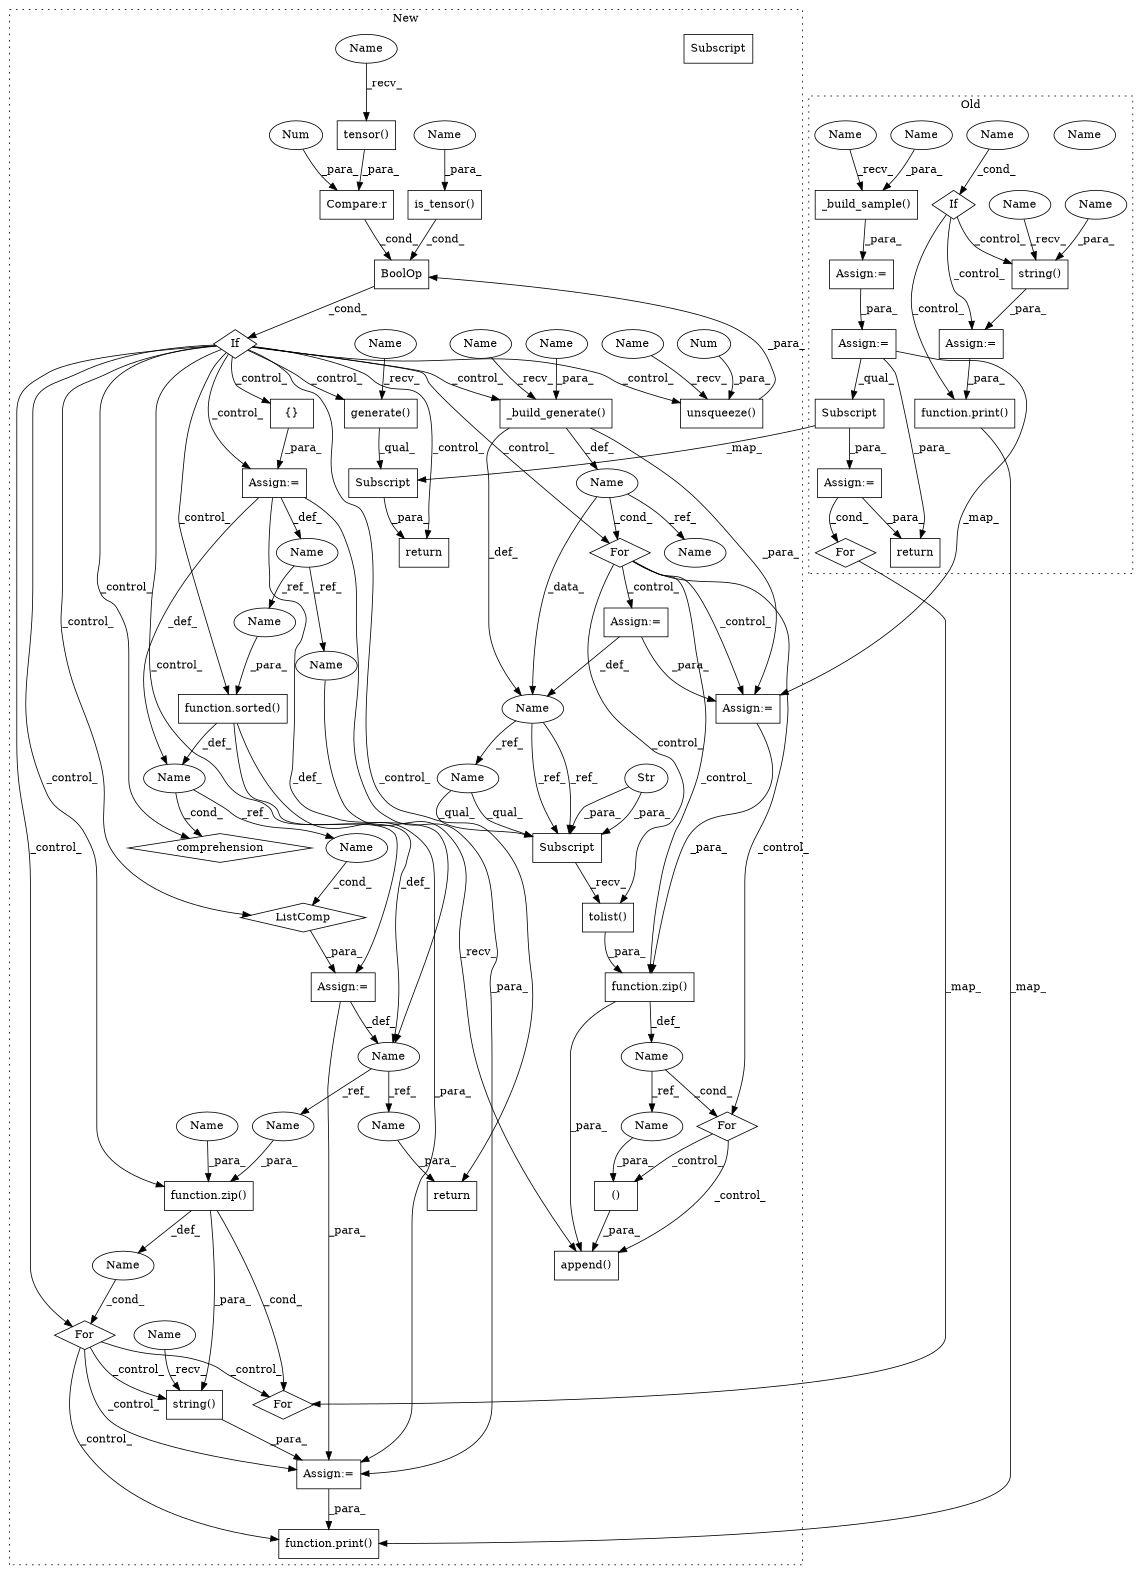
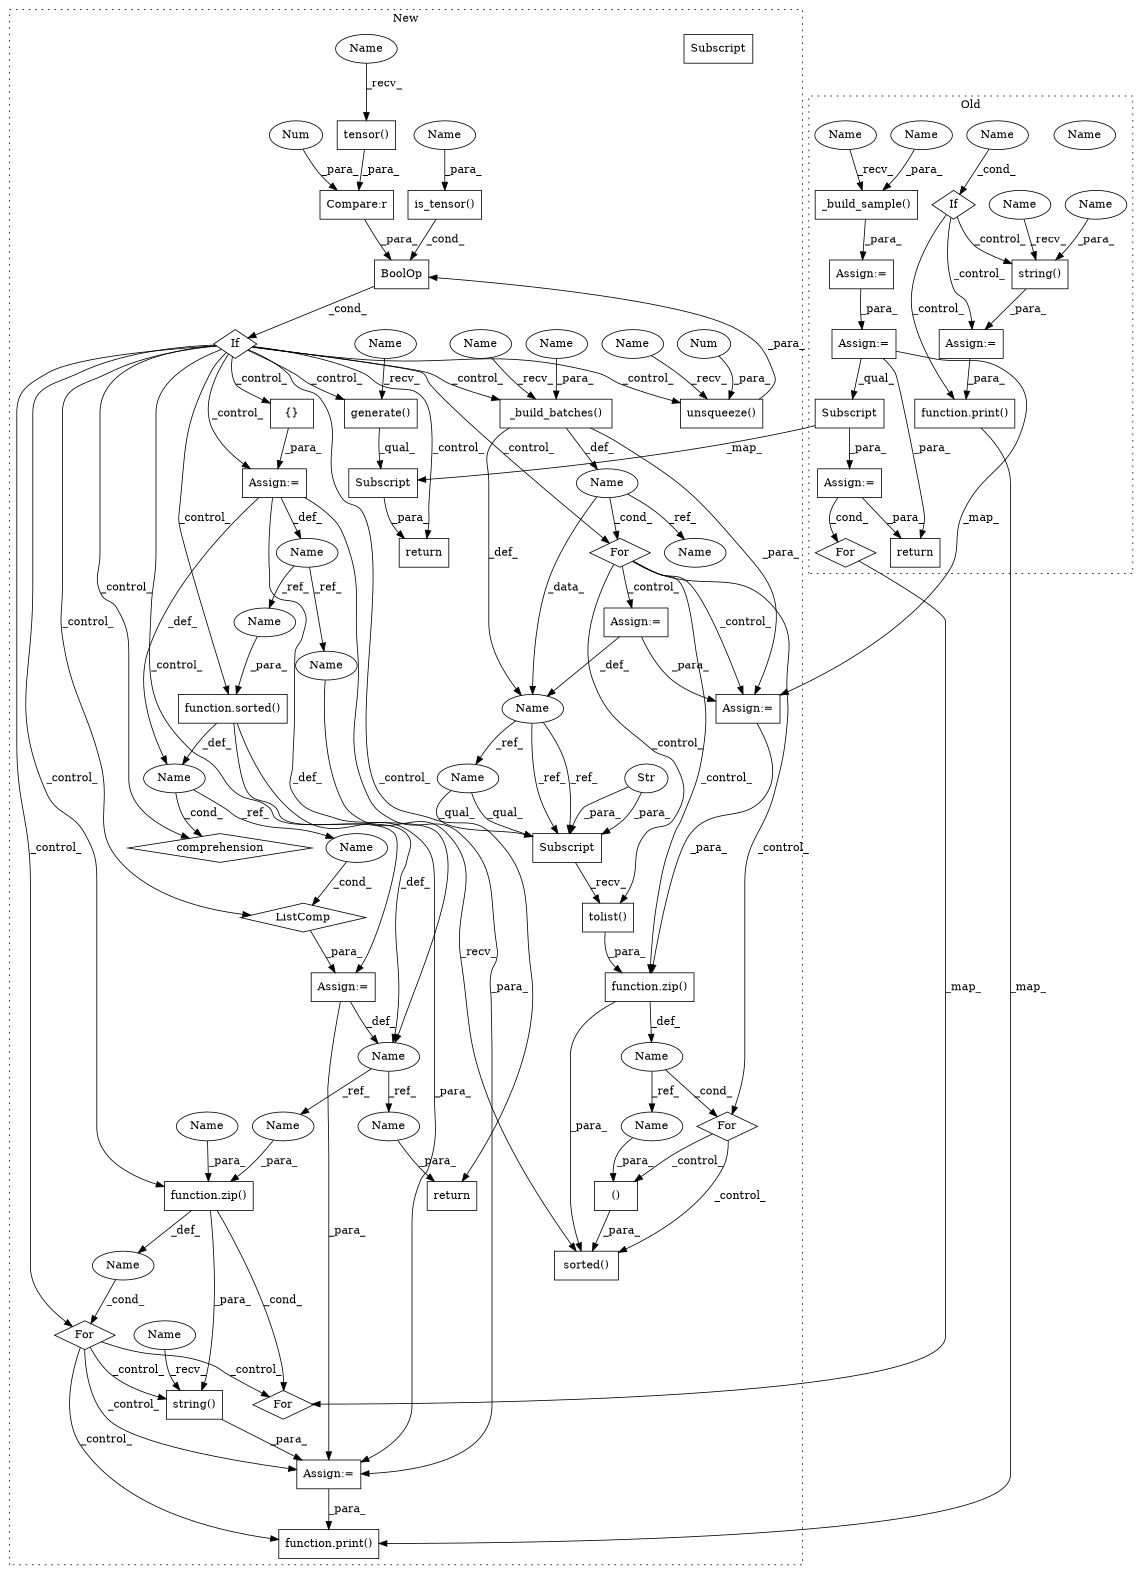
(399, 240) -> (399, 240)
(556, 414) -> (556, 414)
(586, 1266) -> (586, 1266)
